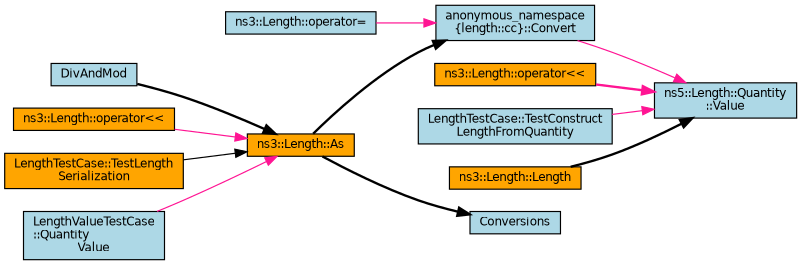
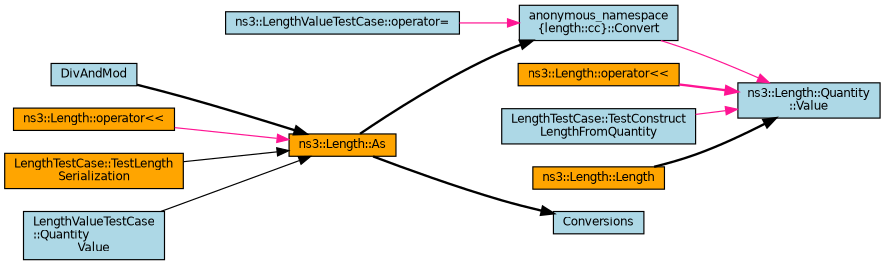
(301, 23) -> (343, 23)
(726, 100) -> (809, 100)
(212, 187) -> (230, 186)
